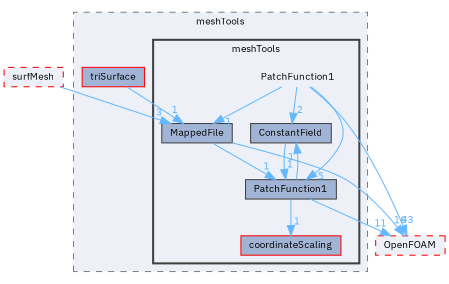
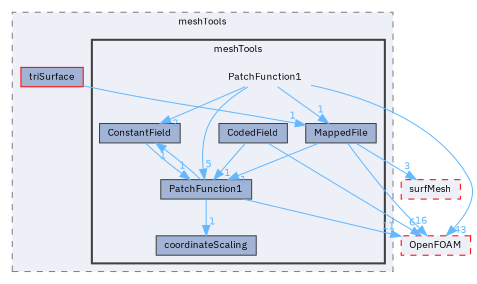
(110, 103) -> (379, 157)
none -> (253, 133)
(291, 246) -> (206, 246)
